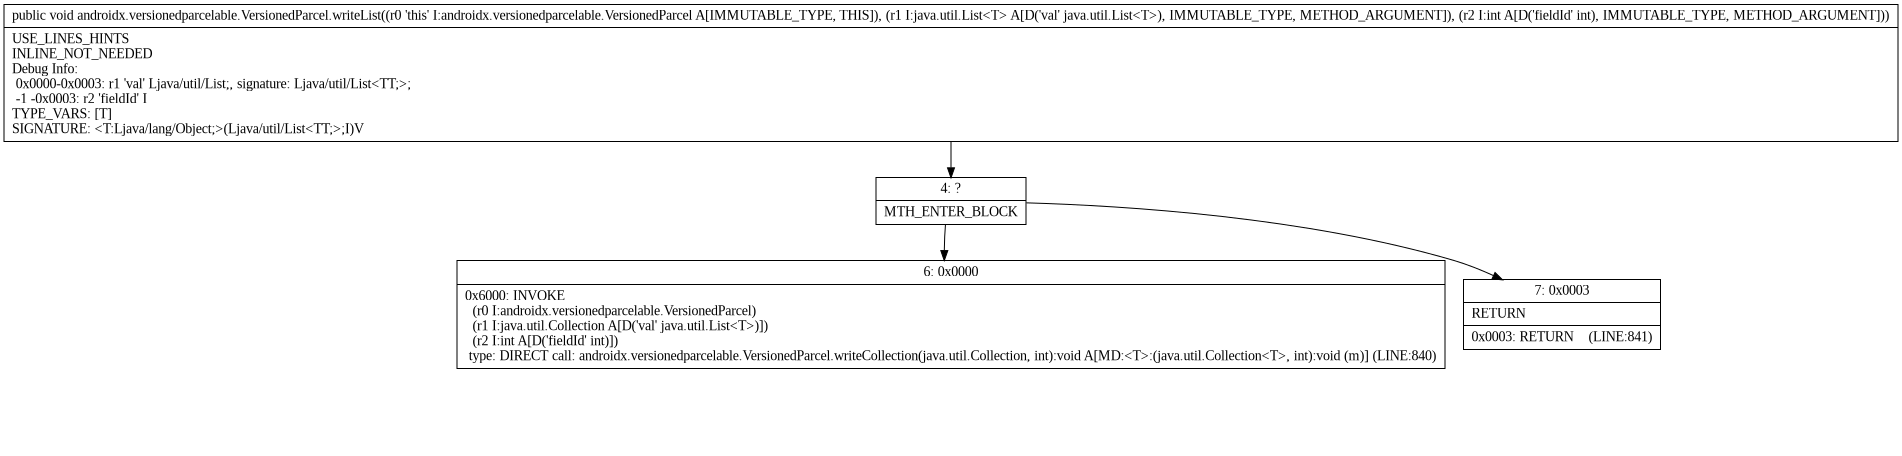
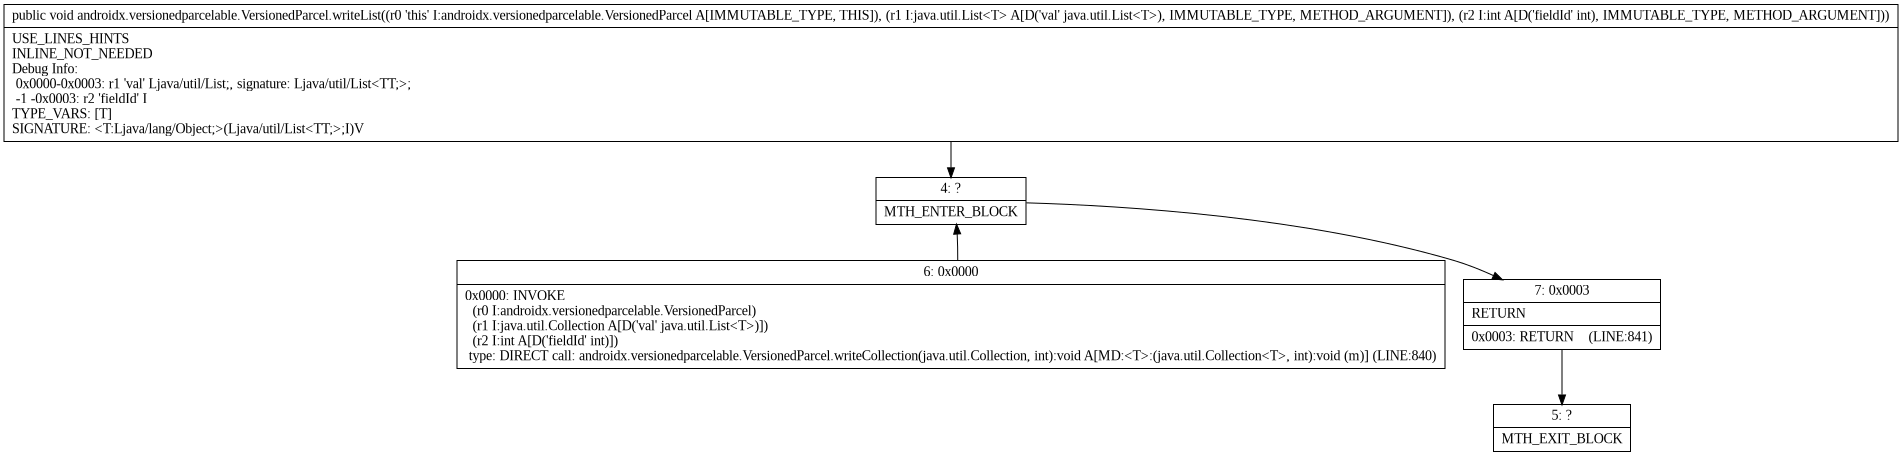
(945, 237) -> (958, 247)
(519, 296) -> (519, 296)
none -> (1562, 428)
